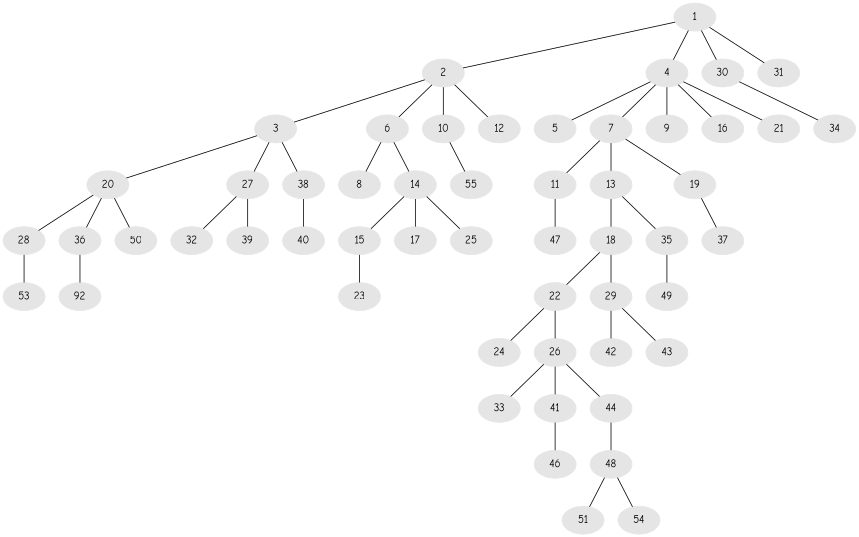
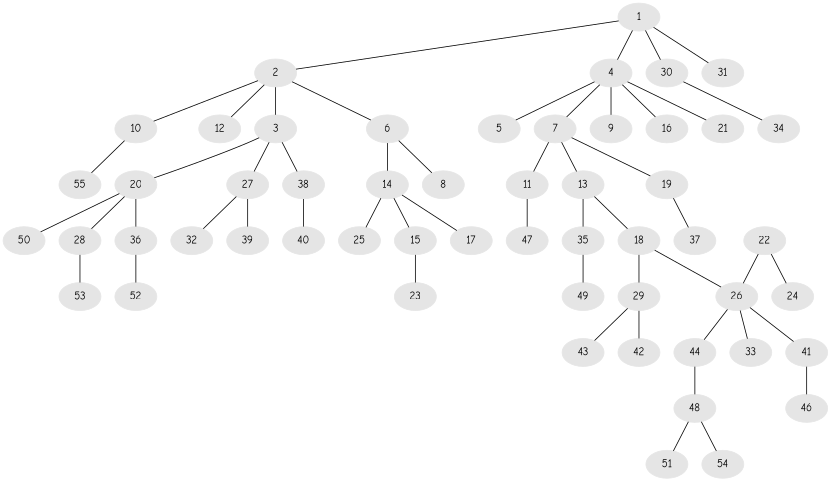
(583, 269) -> (688, 269)
(80, 297) -> (136, 297)
